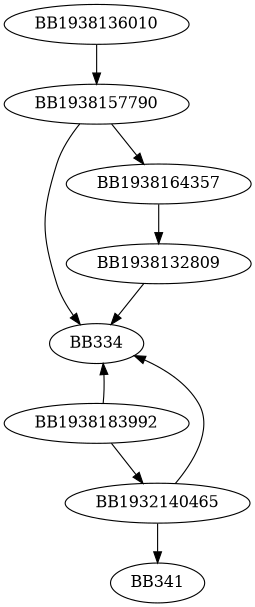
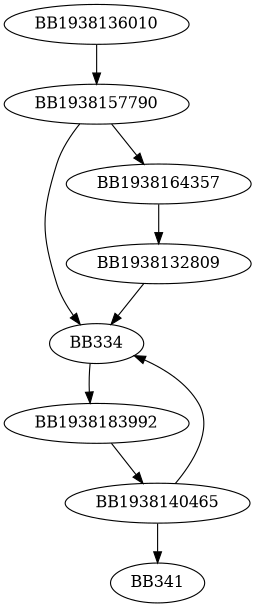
(104, 389) -> (89, 378)
(158, 503) -> (158, 503)
